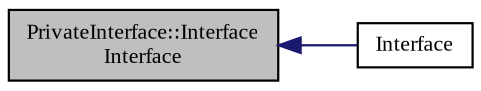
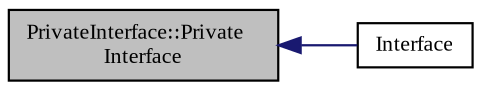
(144, 45) -> (144, 45)
